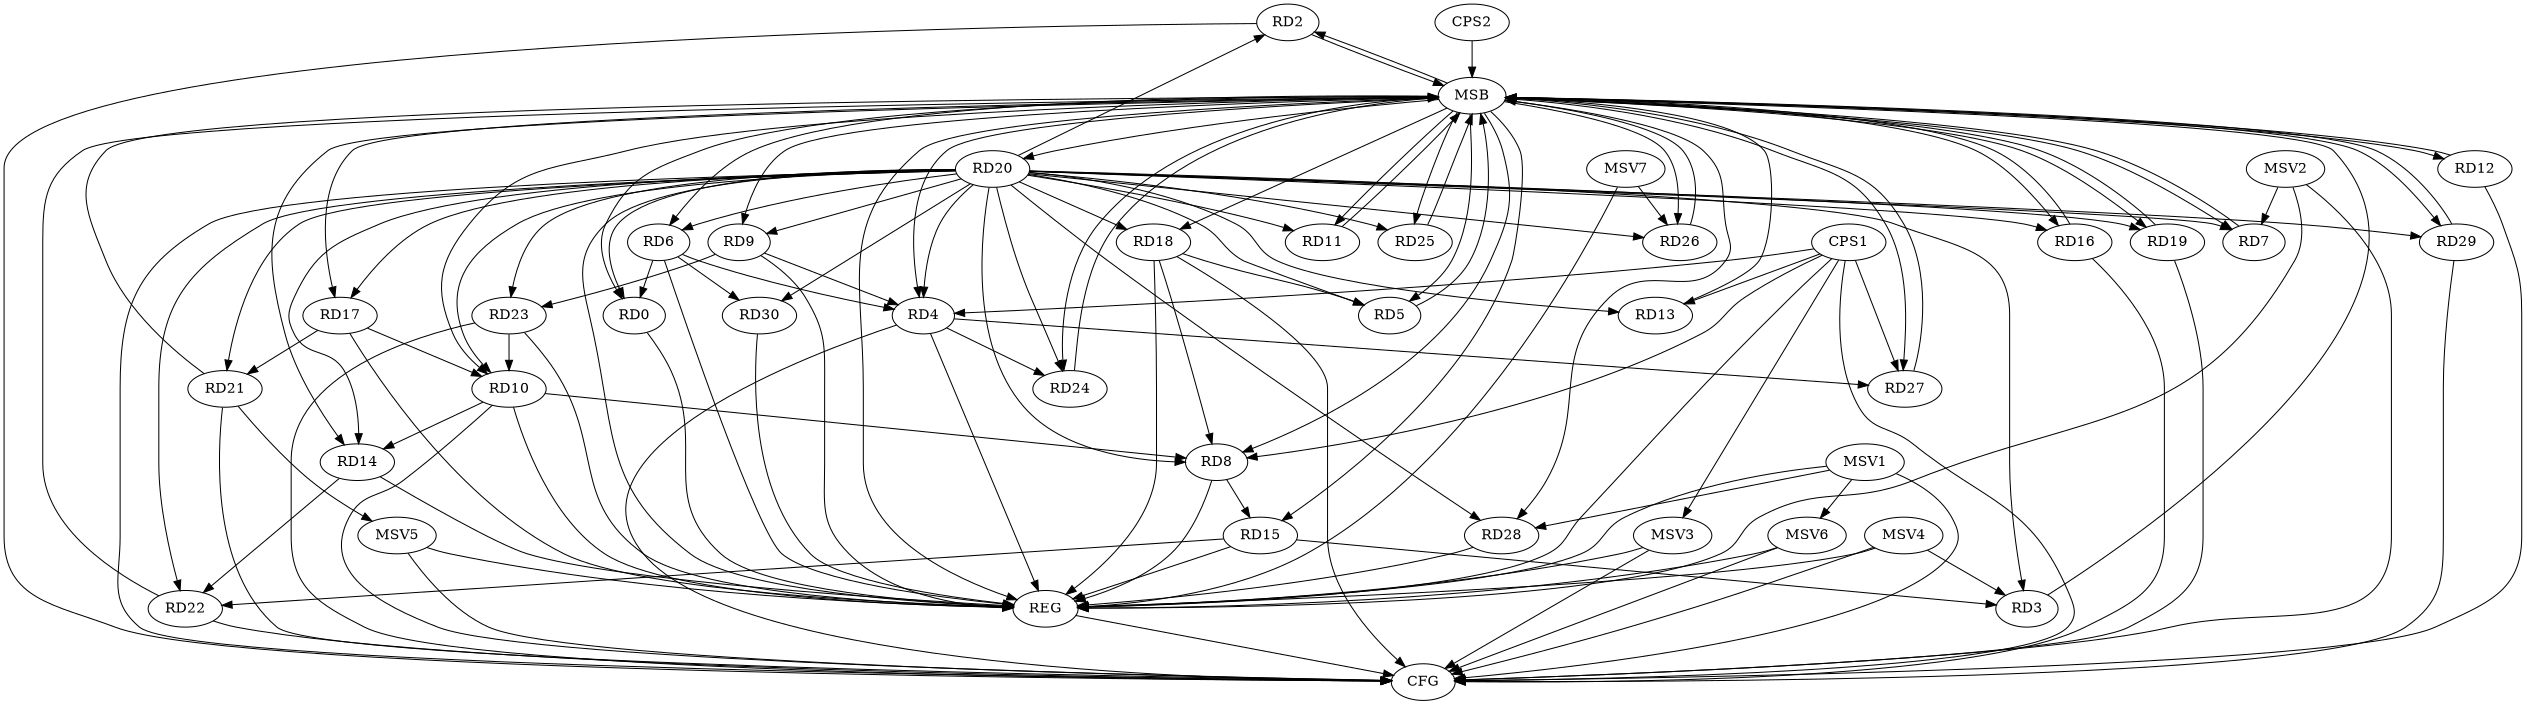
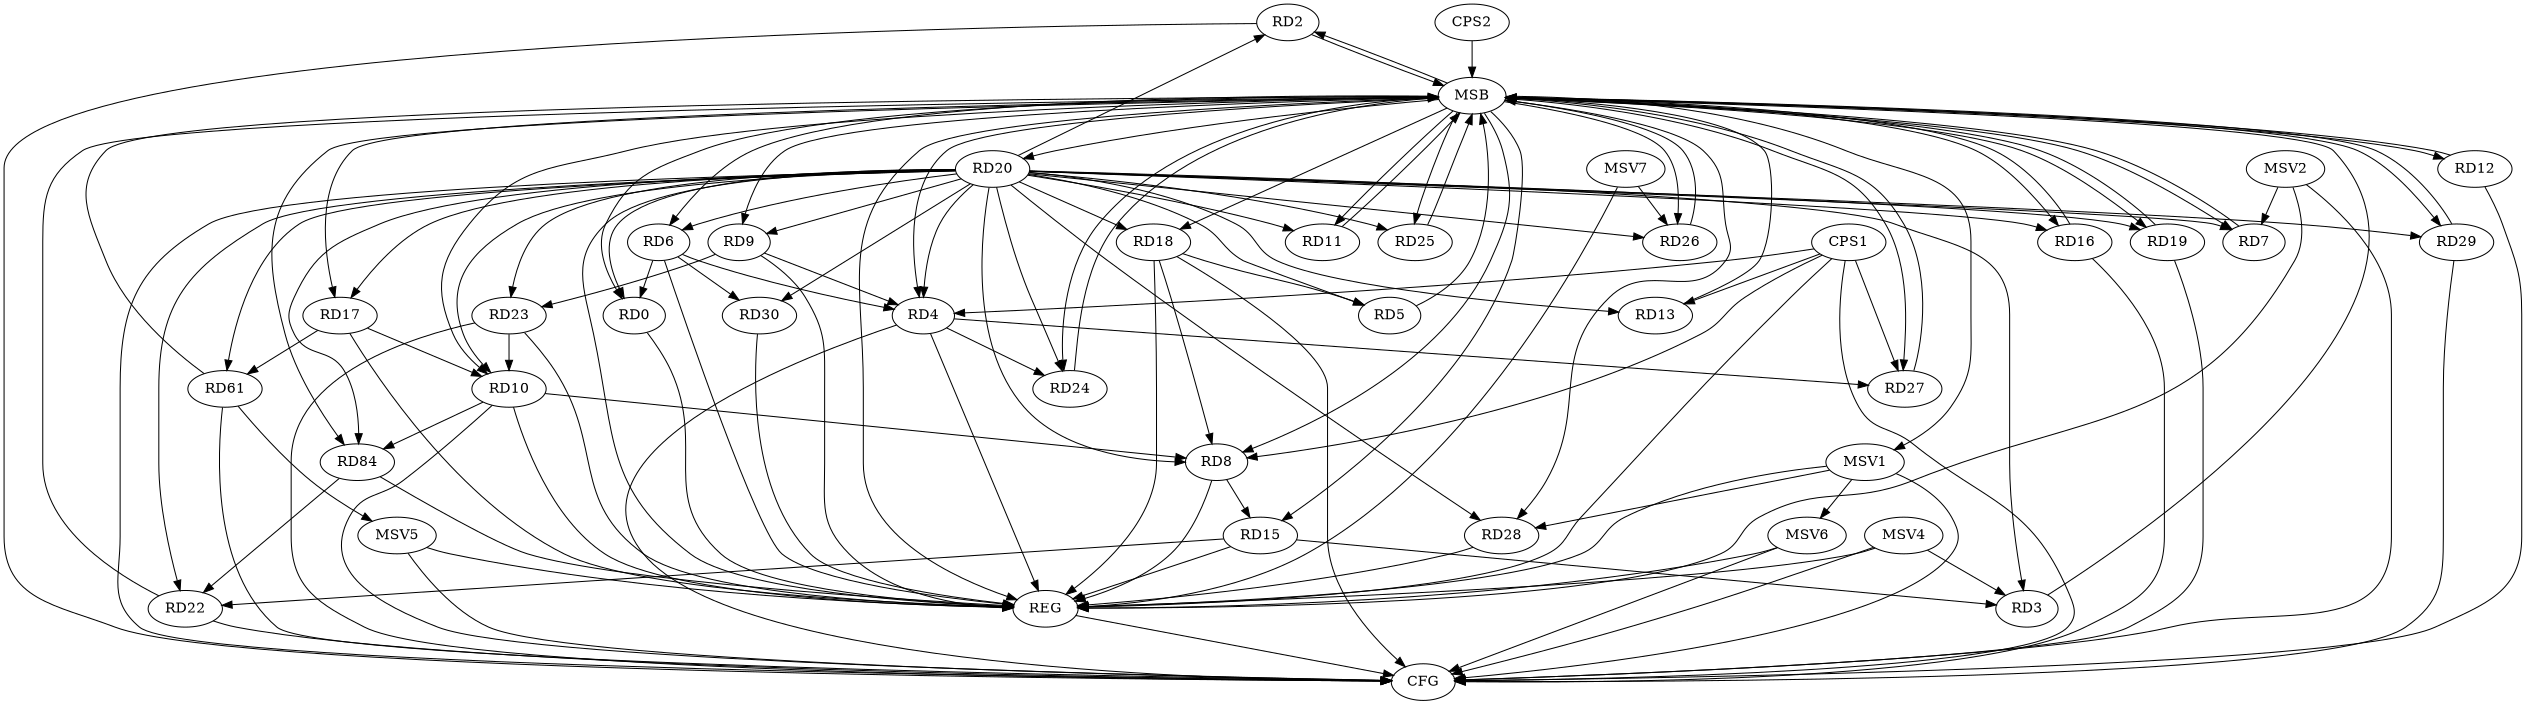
(1467, 213) -> (1871, 160)
(225, 389) -> (225, 389)
(357, 462) -> (357, 462)
(1673, 535) -> none
